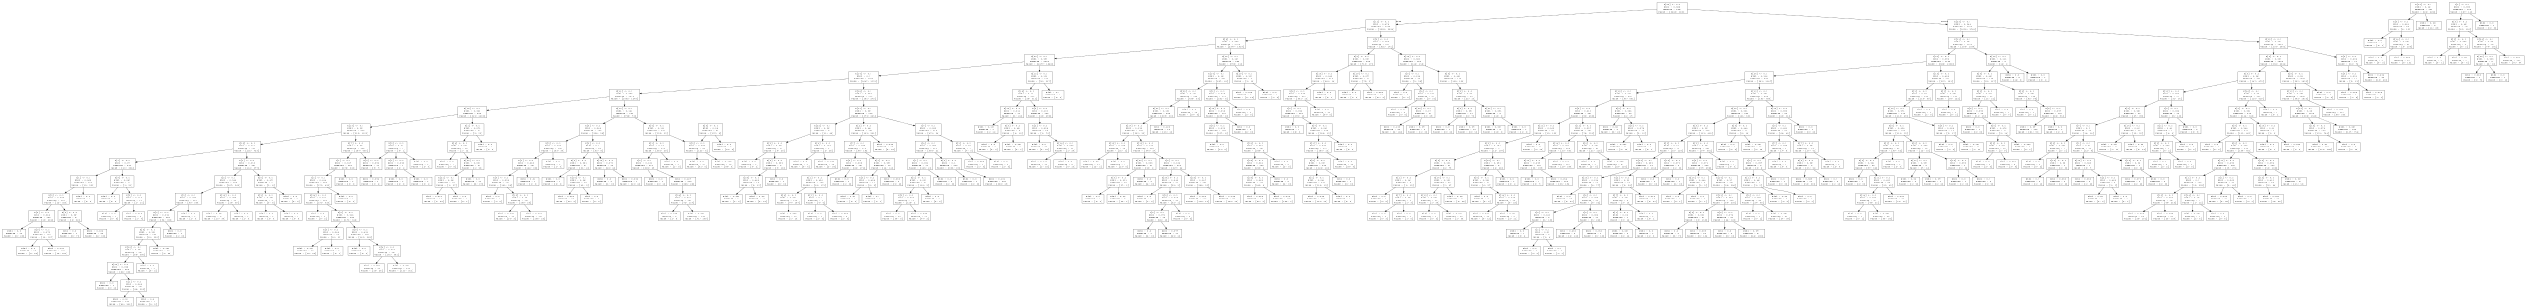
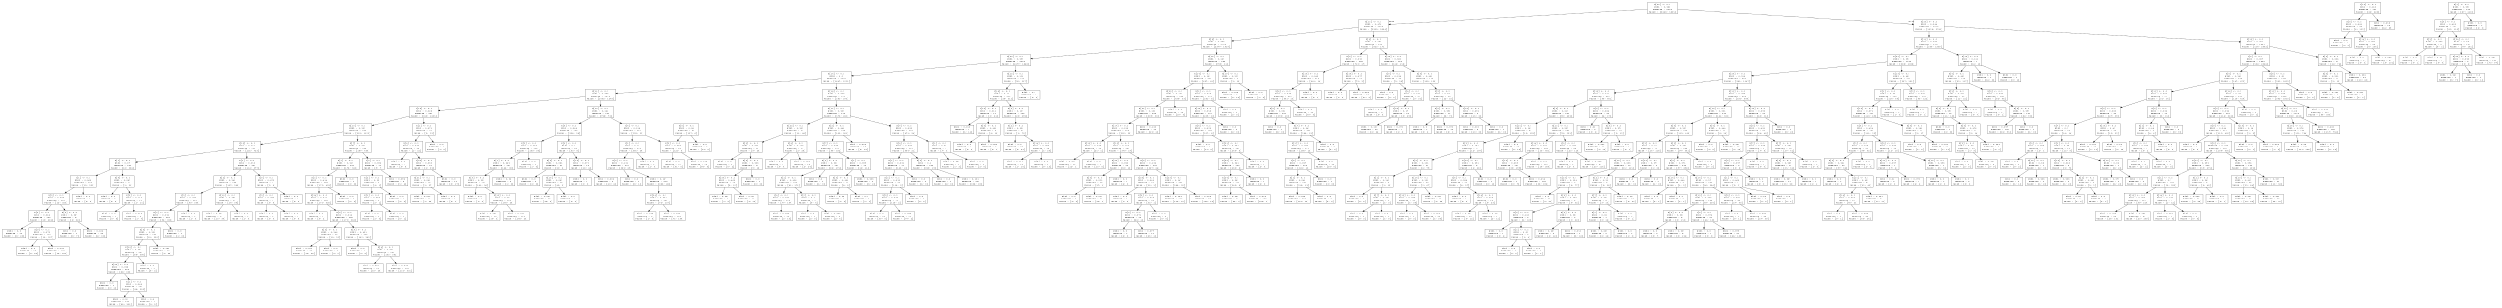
(2239, 147) -> (2218, 147)
(384, 155) -> (373, 172)
none -> (2271, 199)
